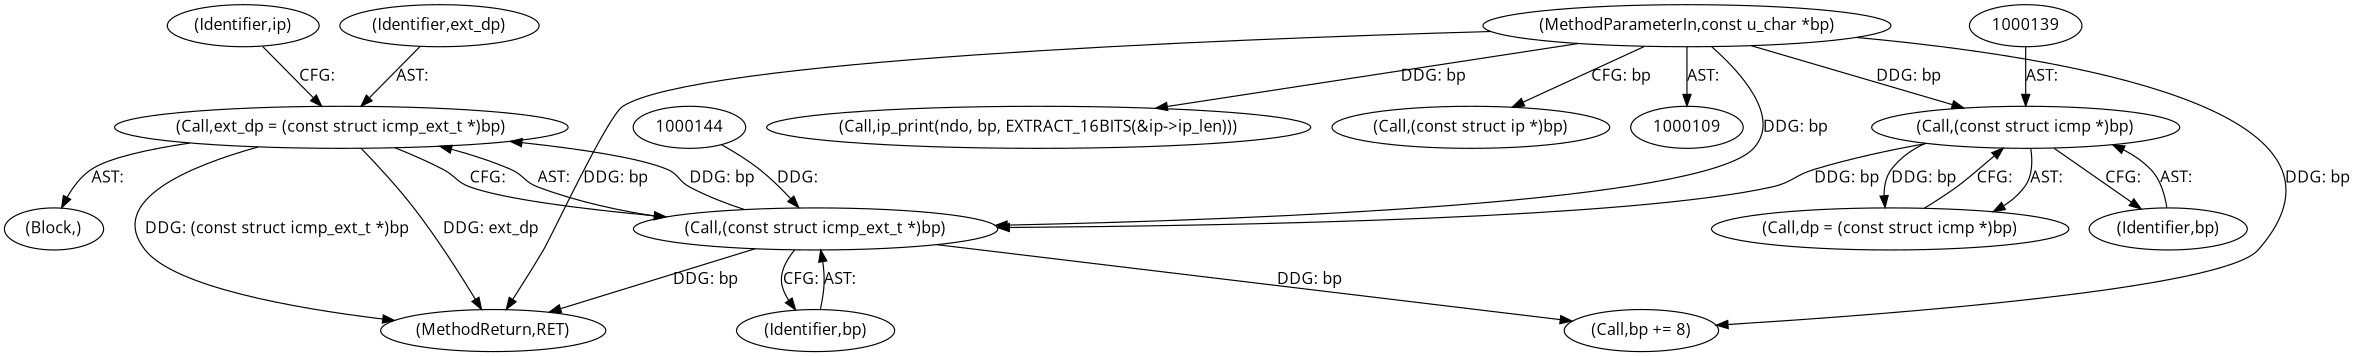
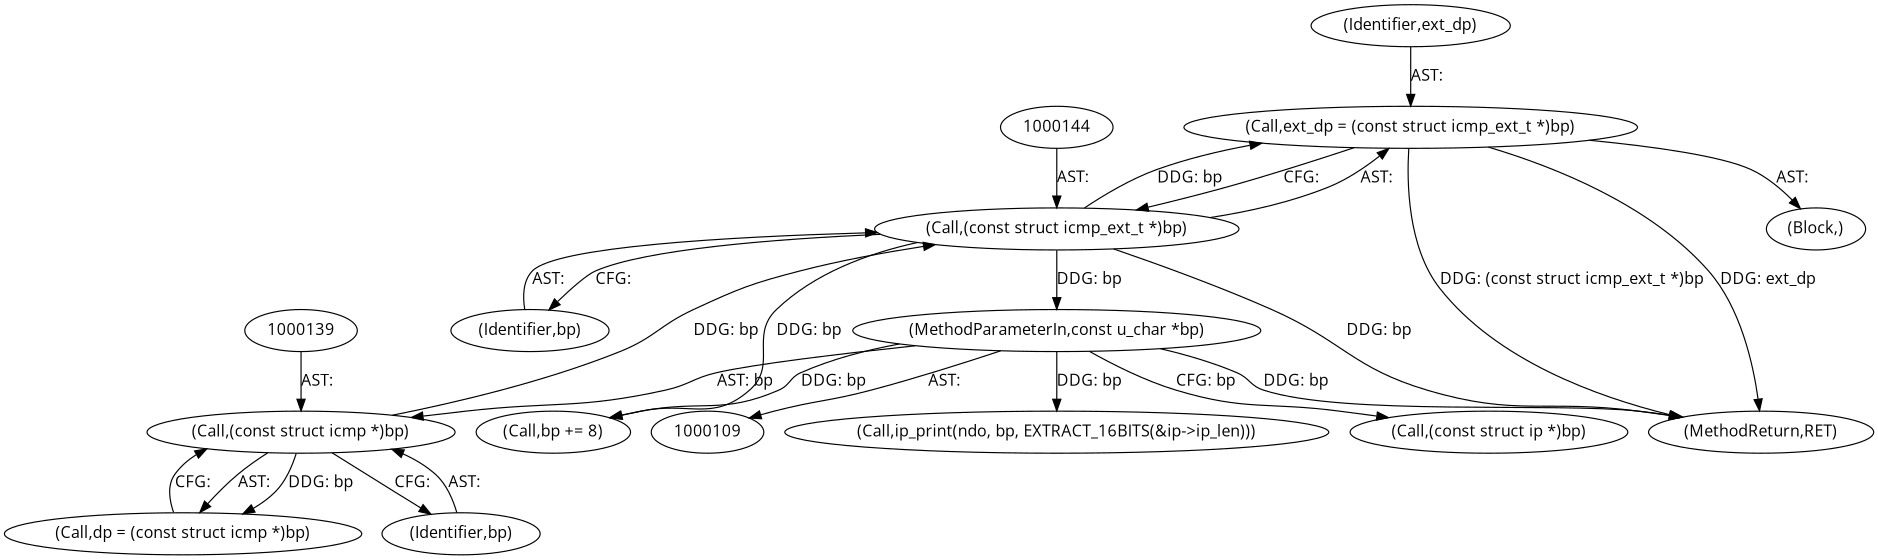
(243, 26) -> none
(1909, 77) -> (745, 381)
(800, 178) -> (1075, 178)
(1445, 206) -> (1057, 274)
